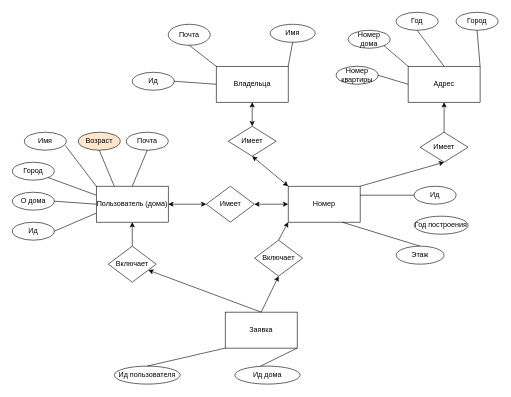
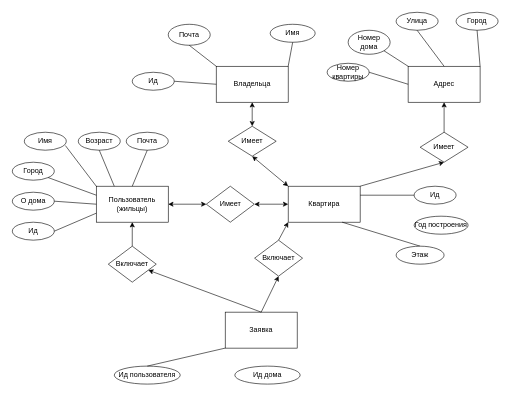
(417, 21) -> (417, 21)
(369, 39) -> (369, 42)
(357, 75) -> (348, 72)
(99, 141) -> (99, 141)
(132, 204) -> (132, 204)
(324, 204) -> (324, 204)
(279, 357) -> none
